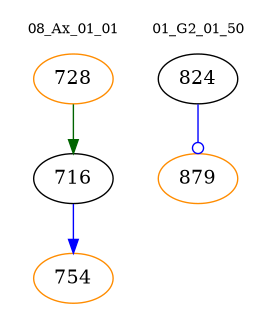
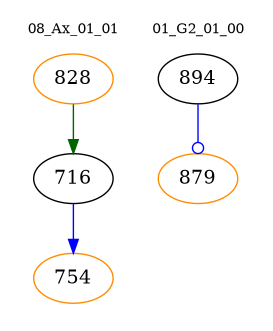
(199, 30) -> (199, 30)
(73, 79) -> (73, 79)
(198, 79) -> (198, 79)
